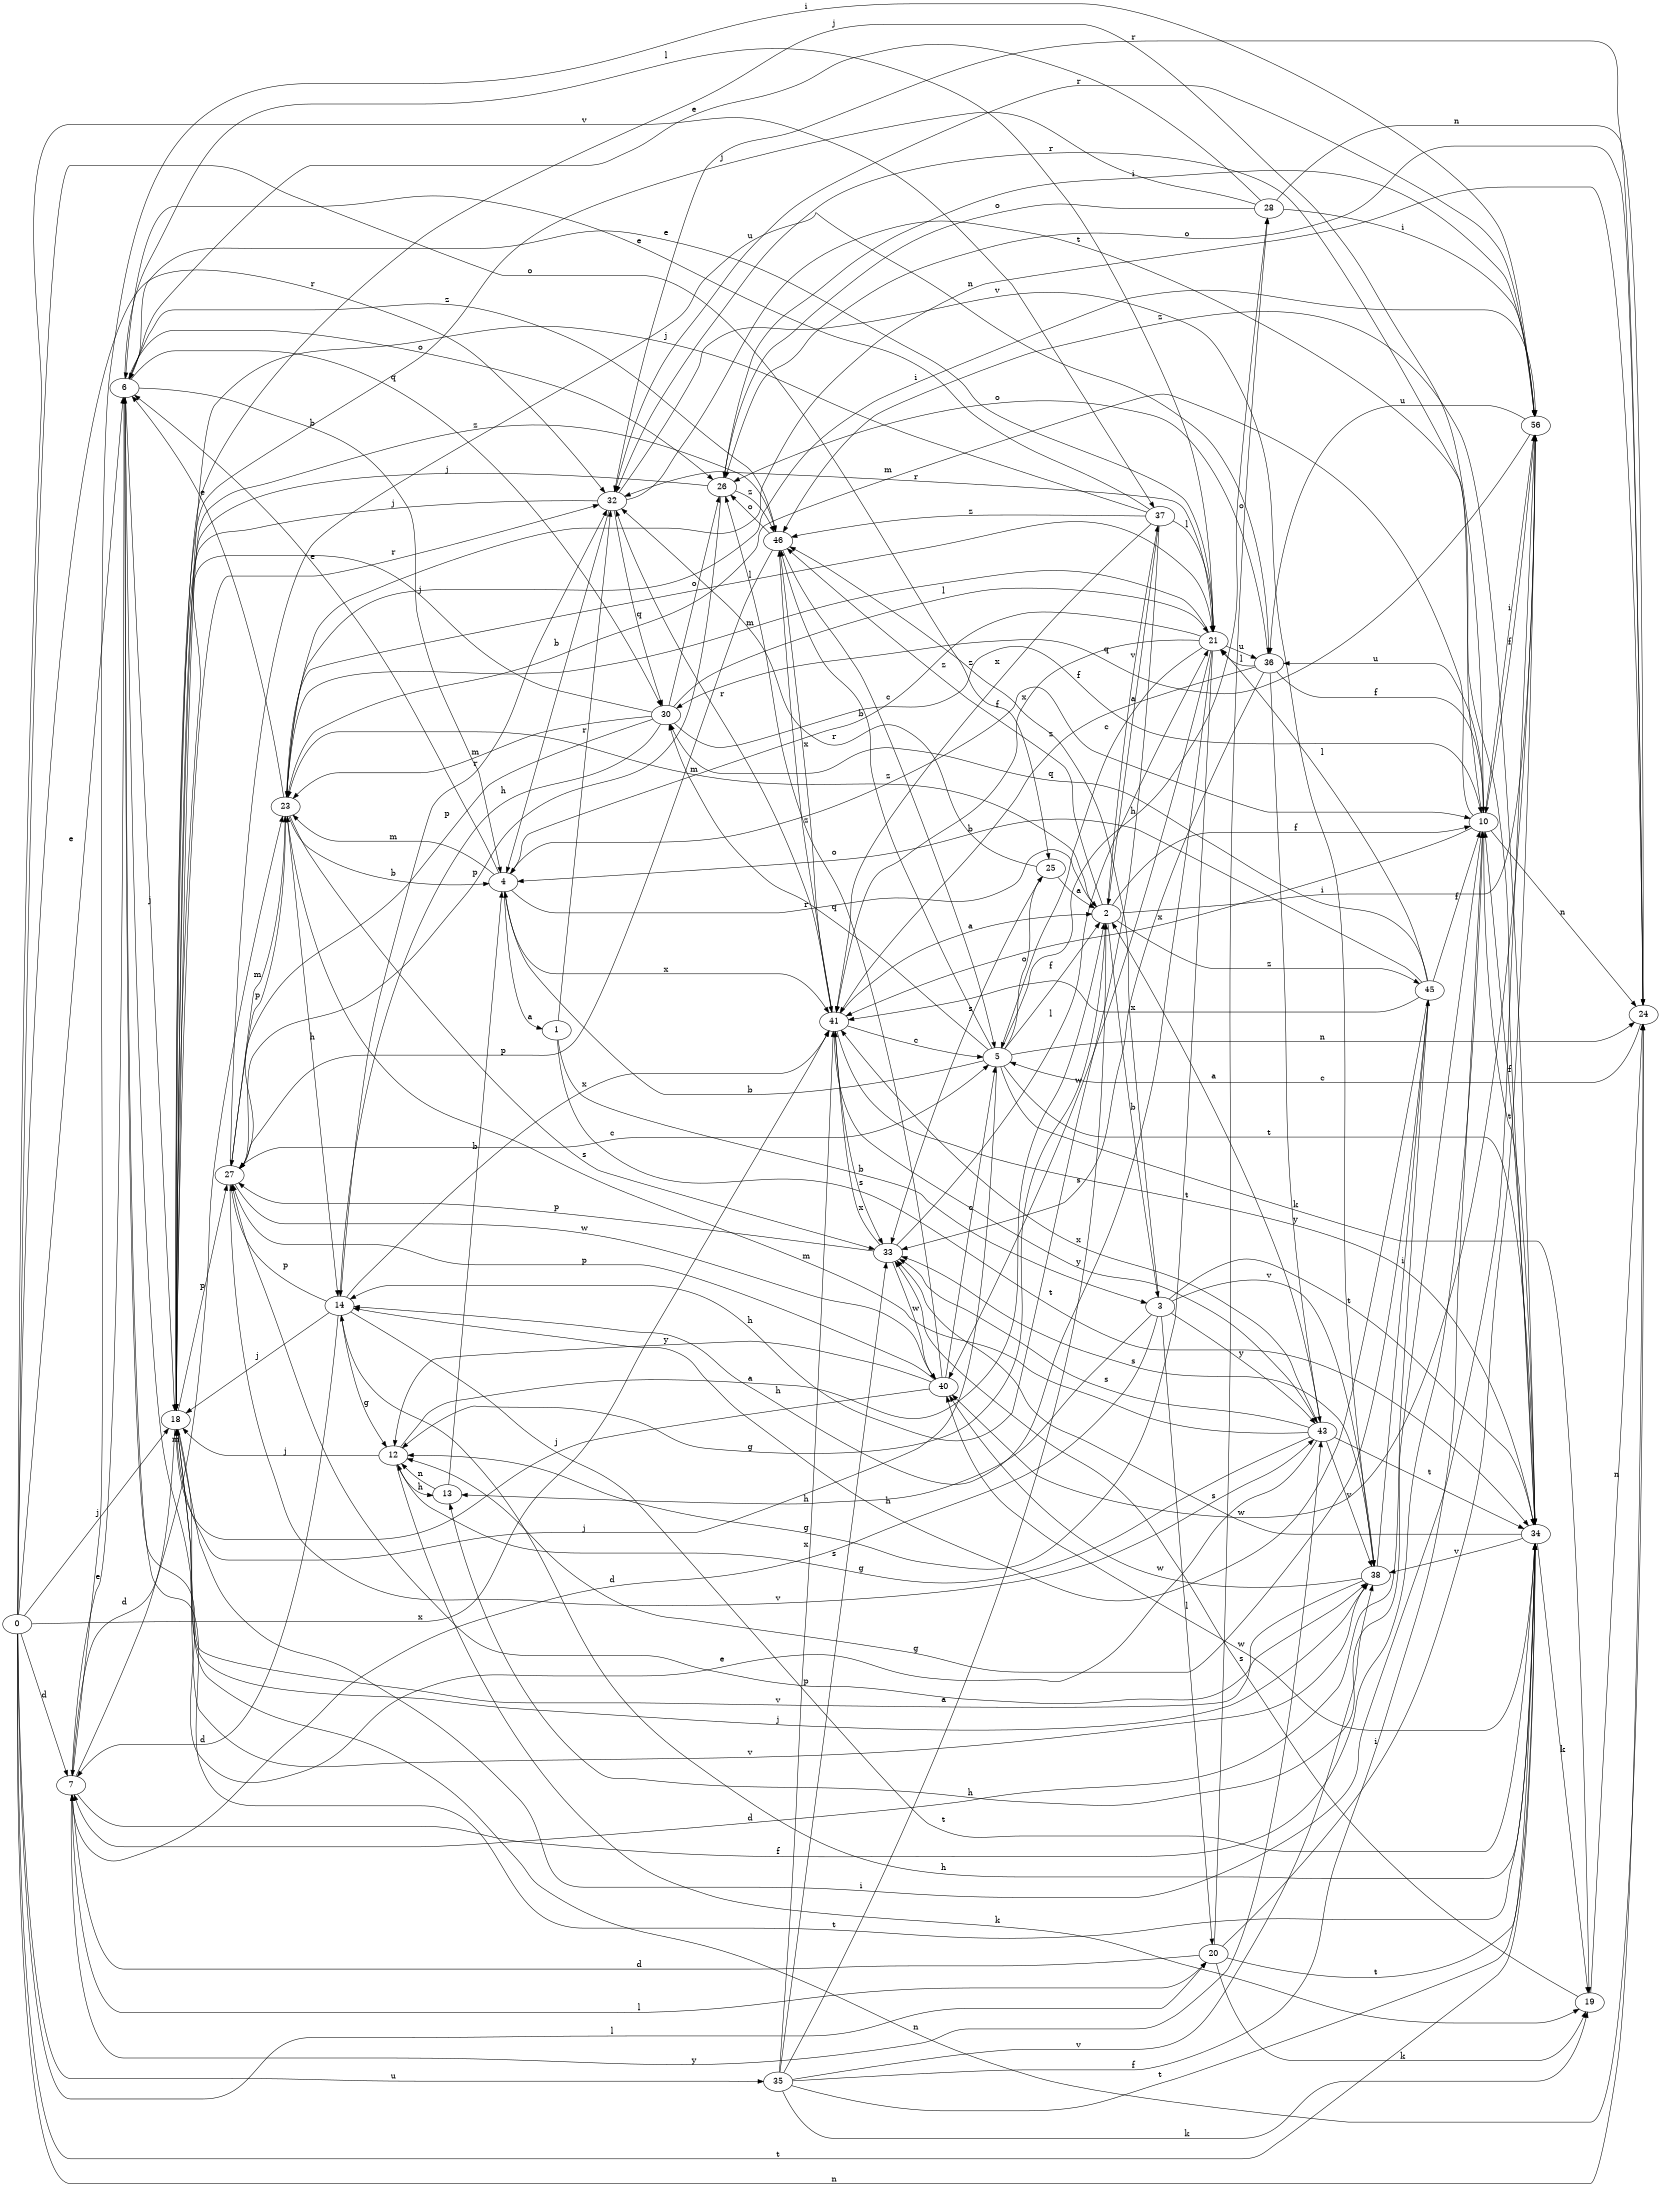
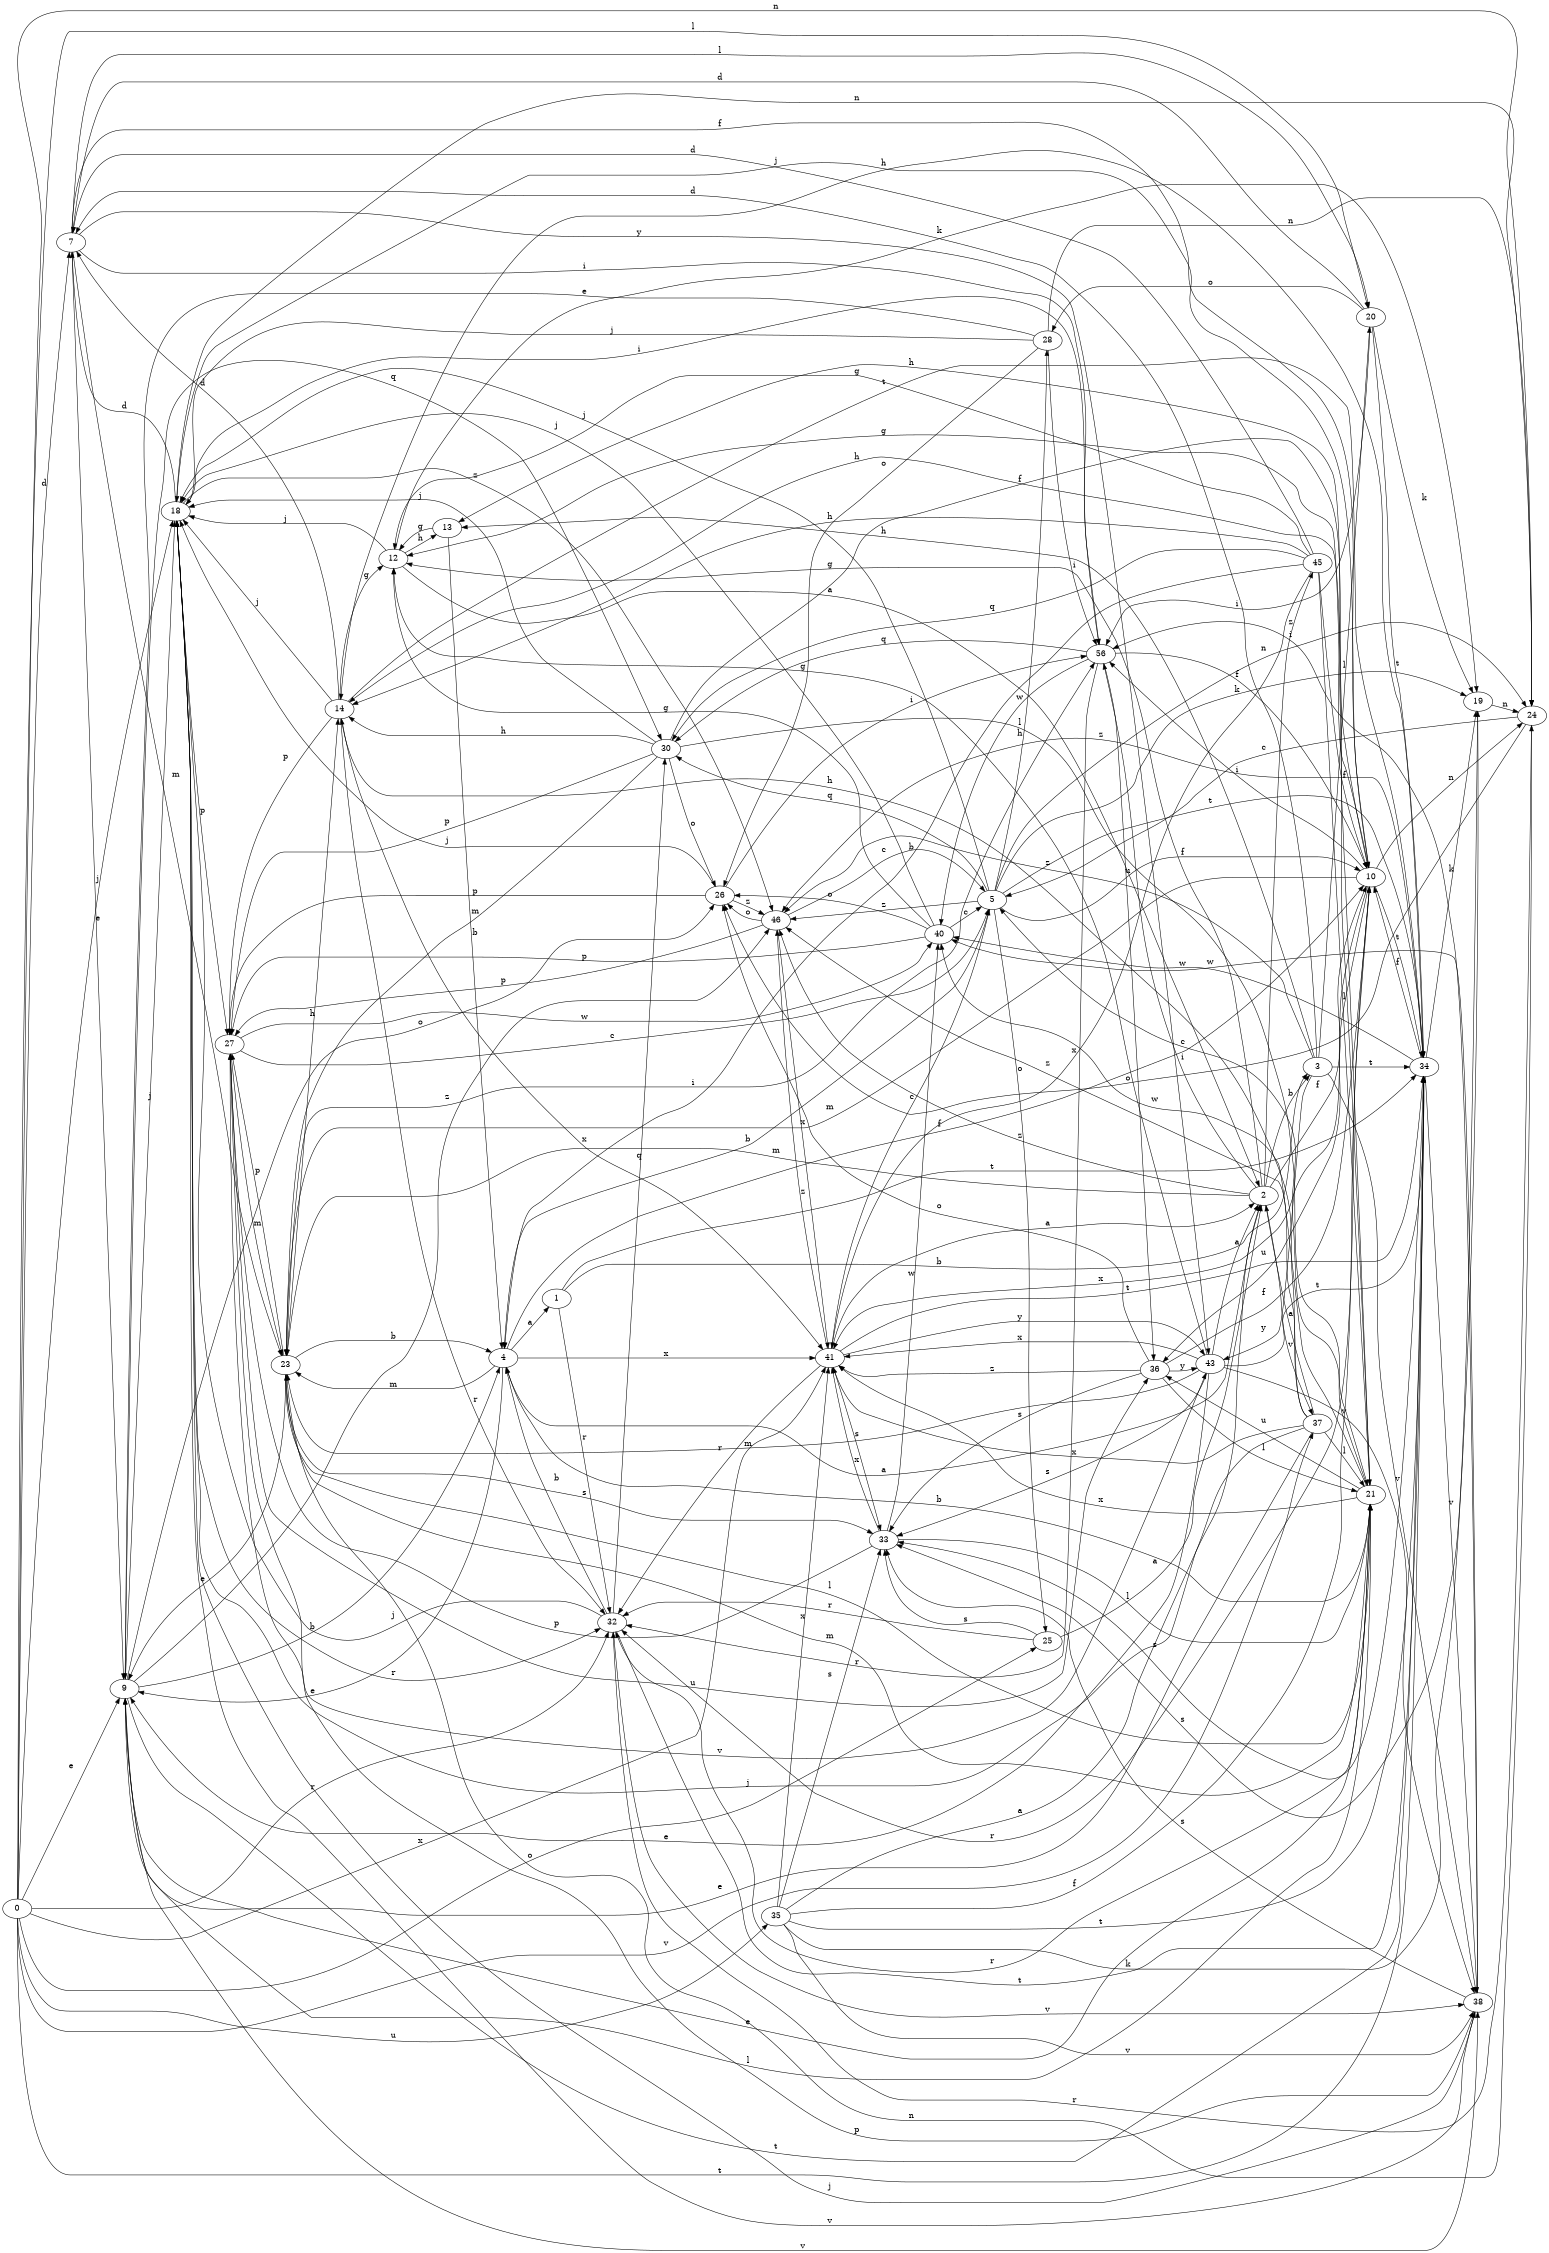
(124, 388) -> (124, 1689)
(806, 905) -> (884, 1470)
(1052, 989) -> (1169, 858)
(1402, 1286) -> (1451, 923)
(666, 1340) -> (666, 708)
(420, 1474) -> (420, 527)
